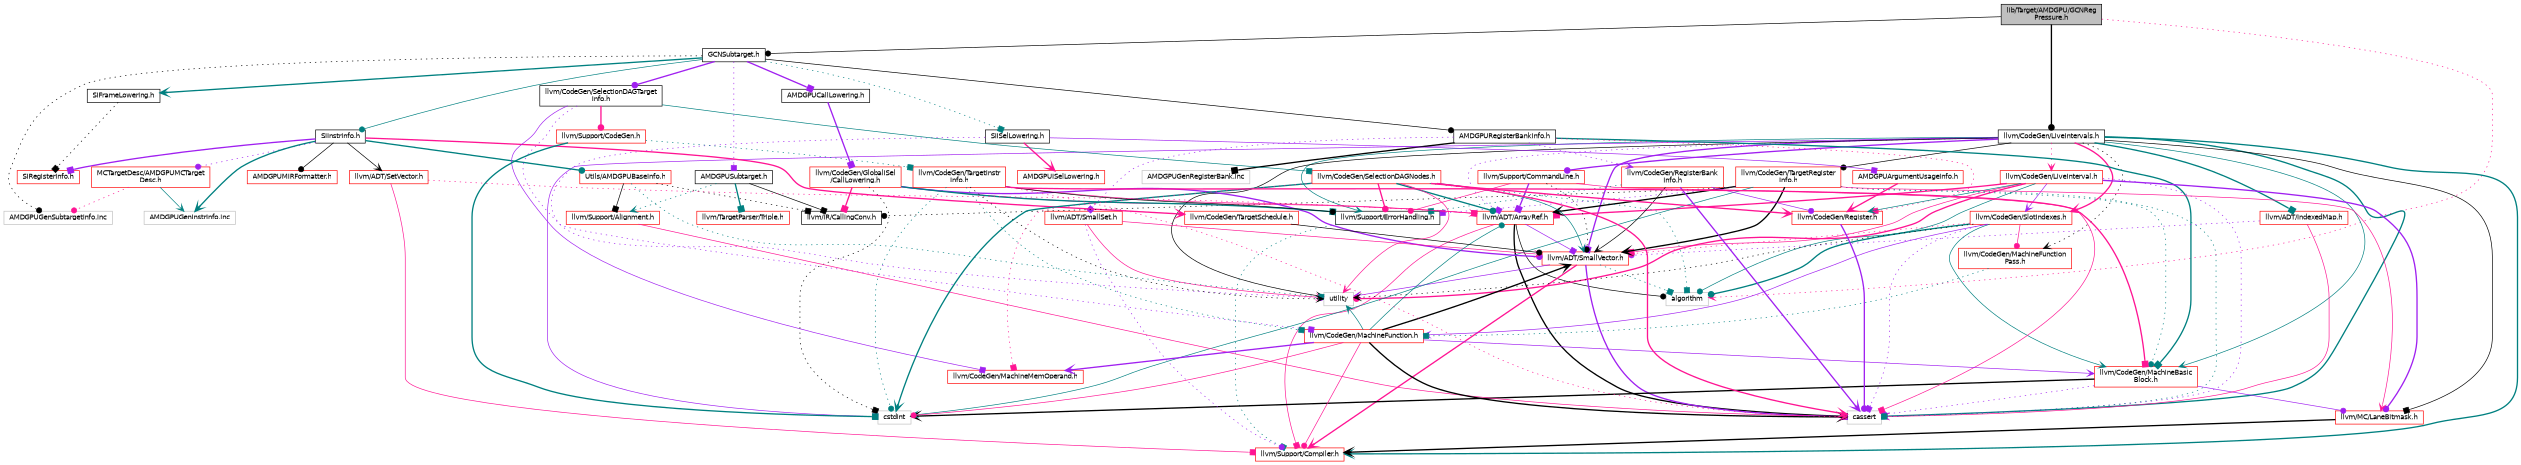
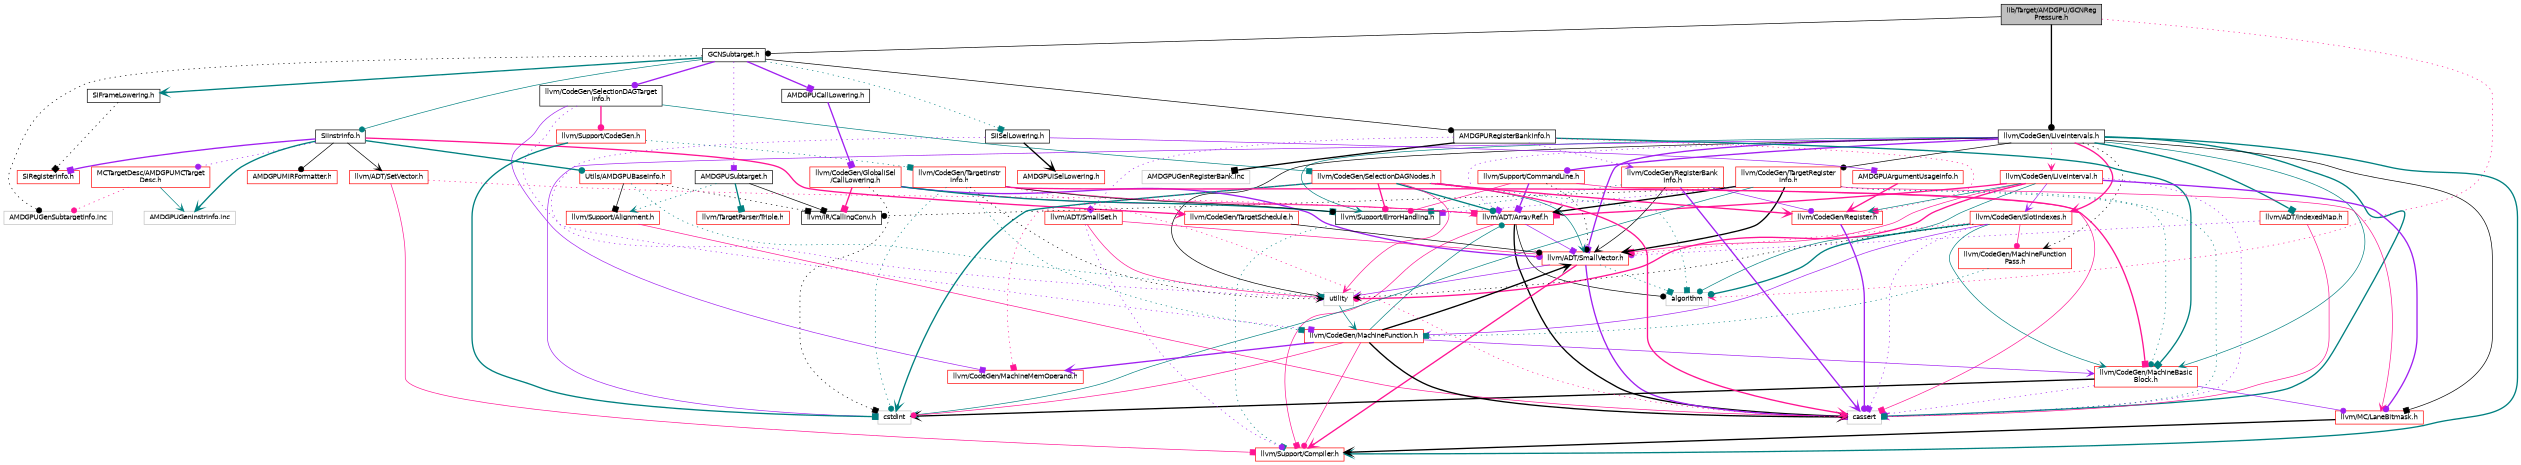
(1040, 158) -> (1040, 158)
(1357, 320) -> (1345, 315)
